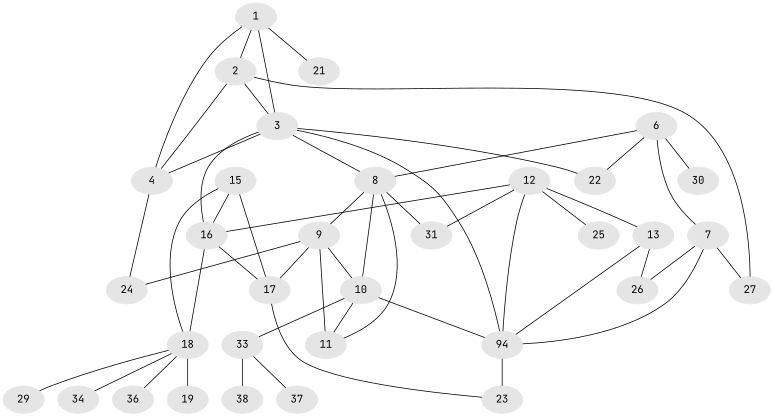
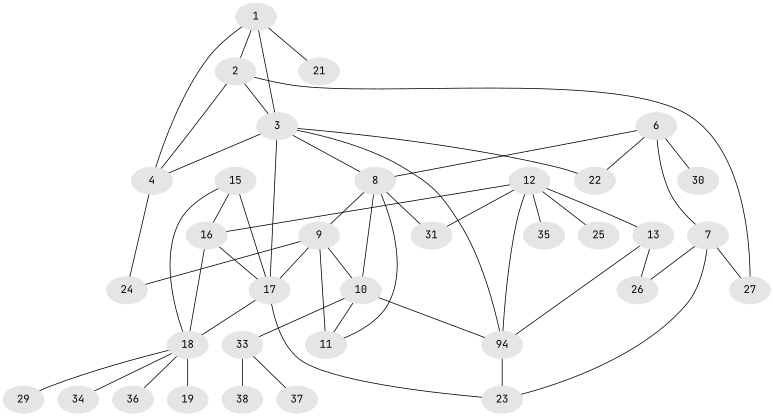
(210, 164) -> (274, 208)
none -> (544, 236)
none -> (229, 318)
(629, 323) -> (636, 346)
